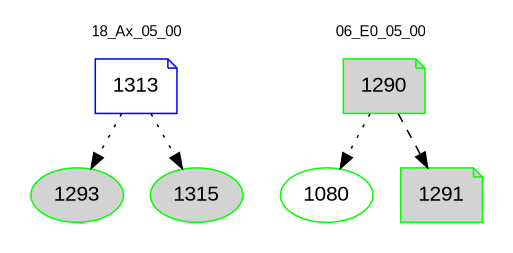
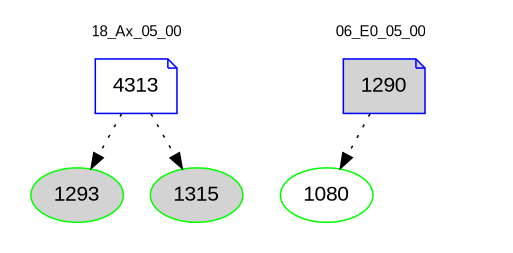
(136, 86) -> (136, 86)
(384, 86) -> (384, 86)
(442, 195) -> none
